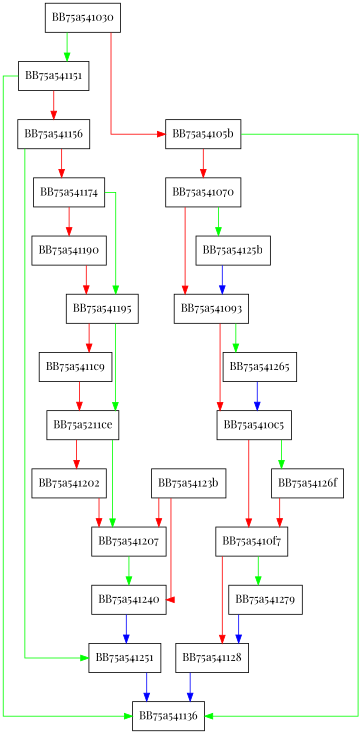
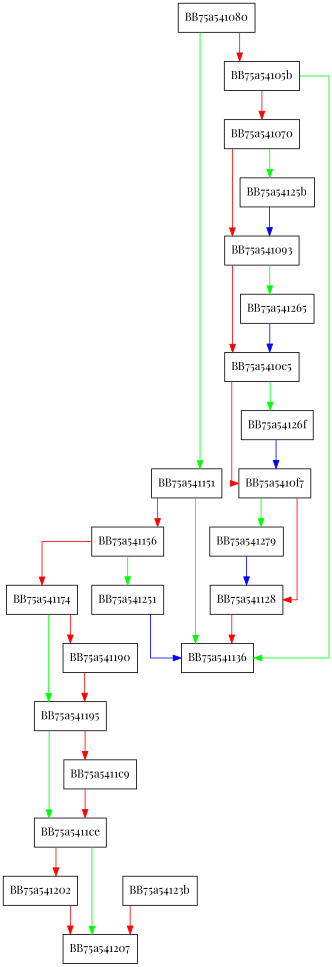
(83, 18) -> (217, 18)
(83, 425) -> (70, 833)
(280, 508) -> (276, 450)
(129, 600) -> none
(190, 683) -> (232, 625)
